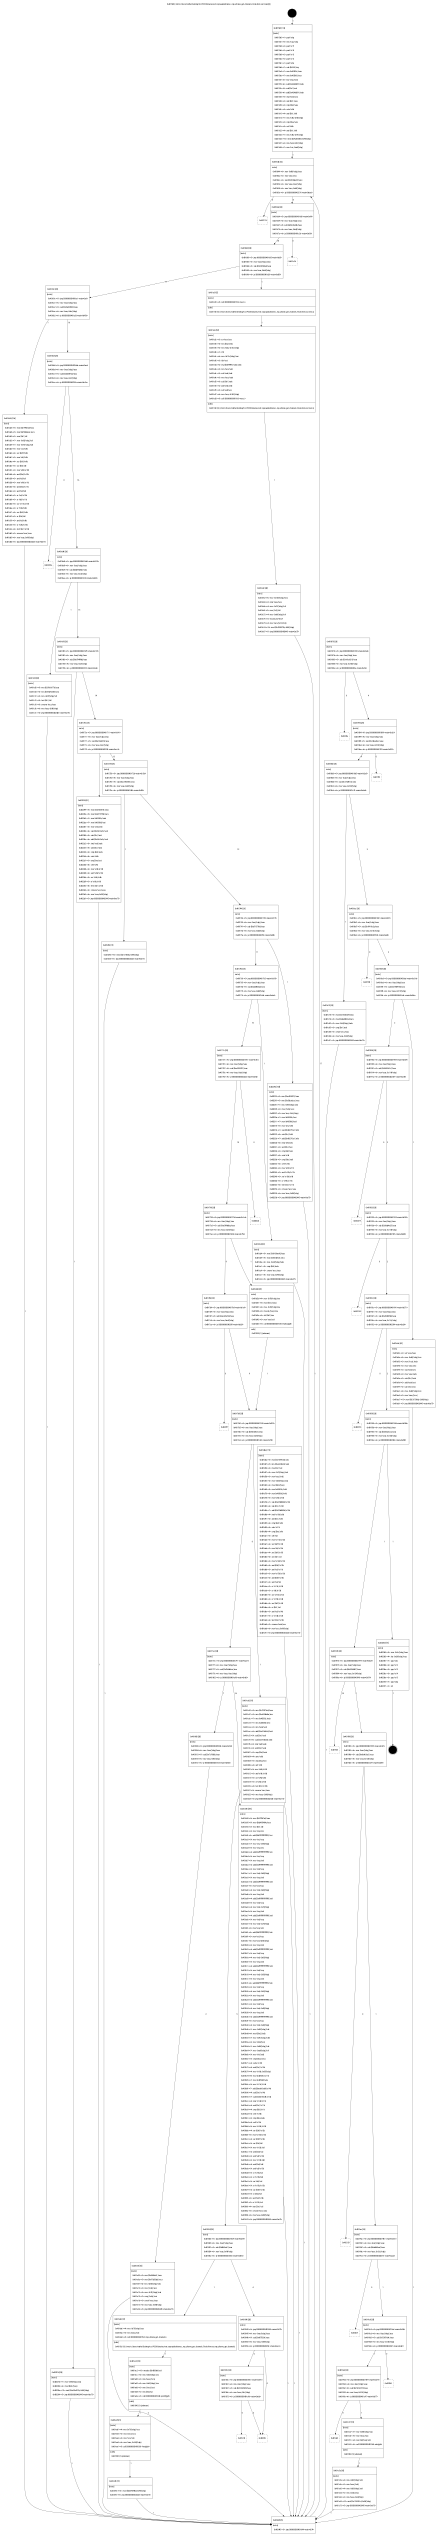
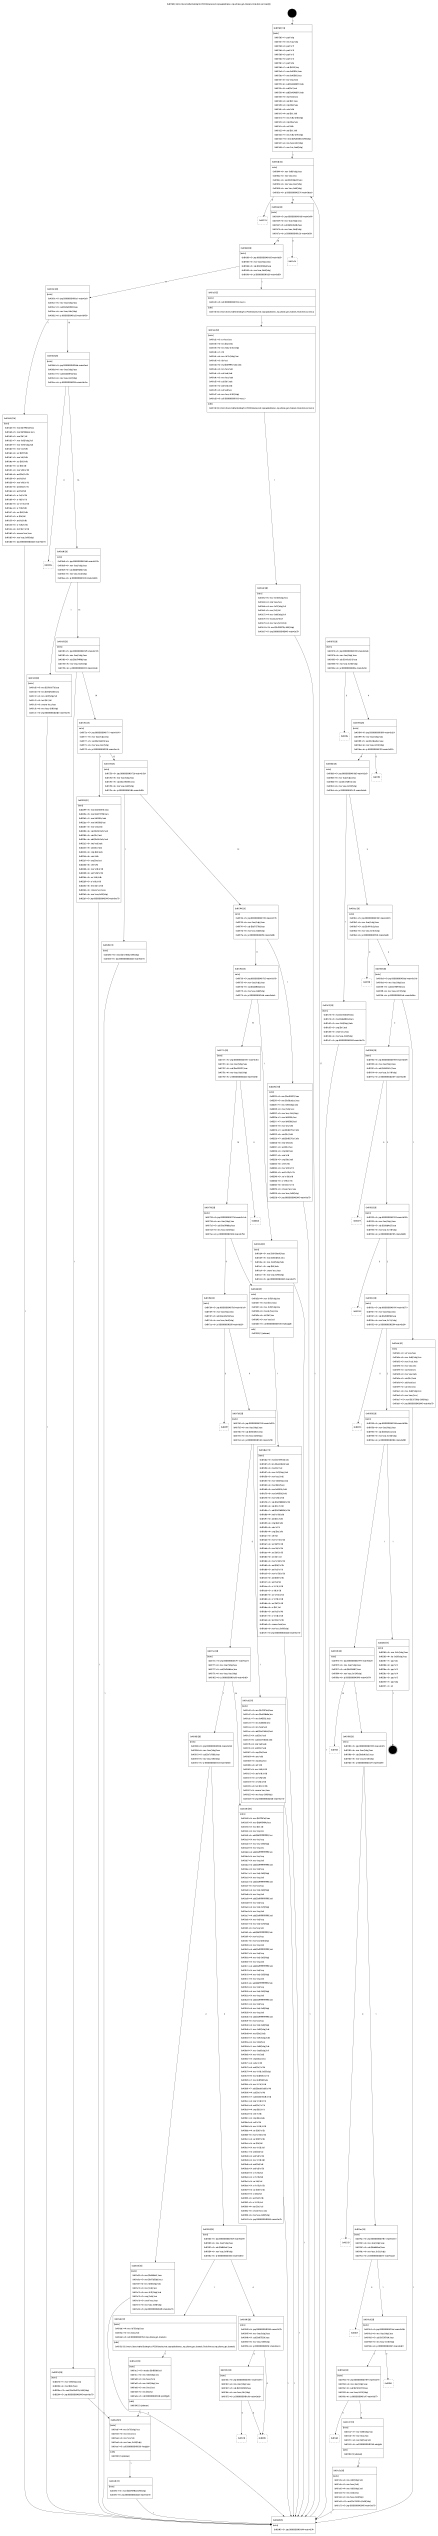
(262, 1373) -> (276, 1391)
(228, 2007) -> (217, 1996)
(94, 2511) -> (98, 2408)
